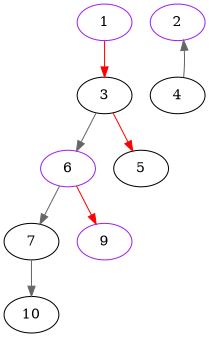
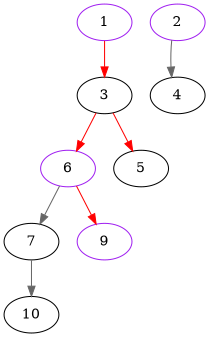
(184, 64) -> (171, 54)
(89, 127) -> (89, 127)
